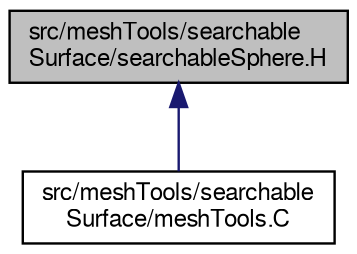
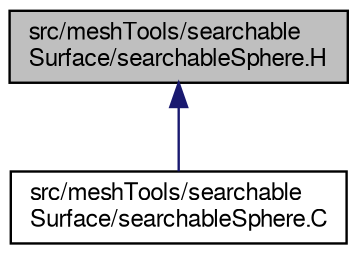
(179, 207) -> (179, 207)
